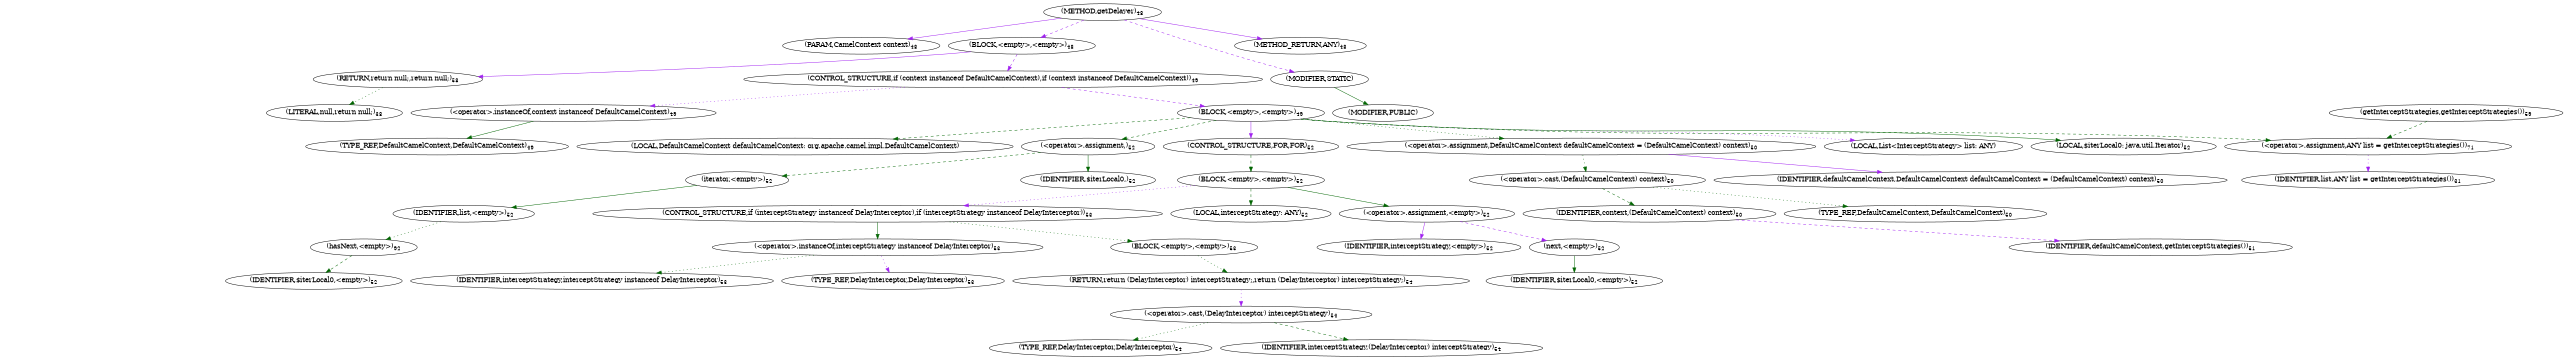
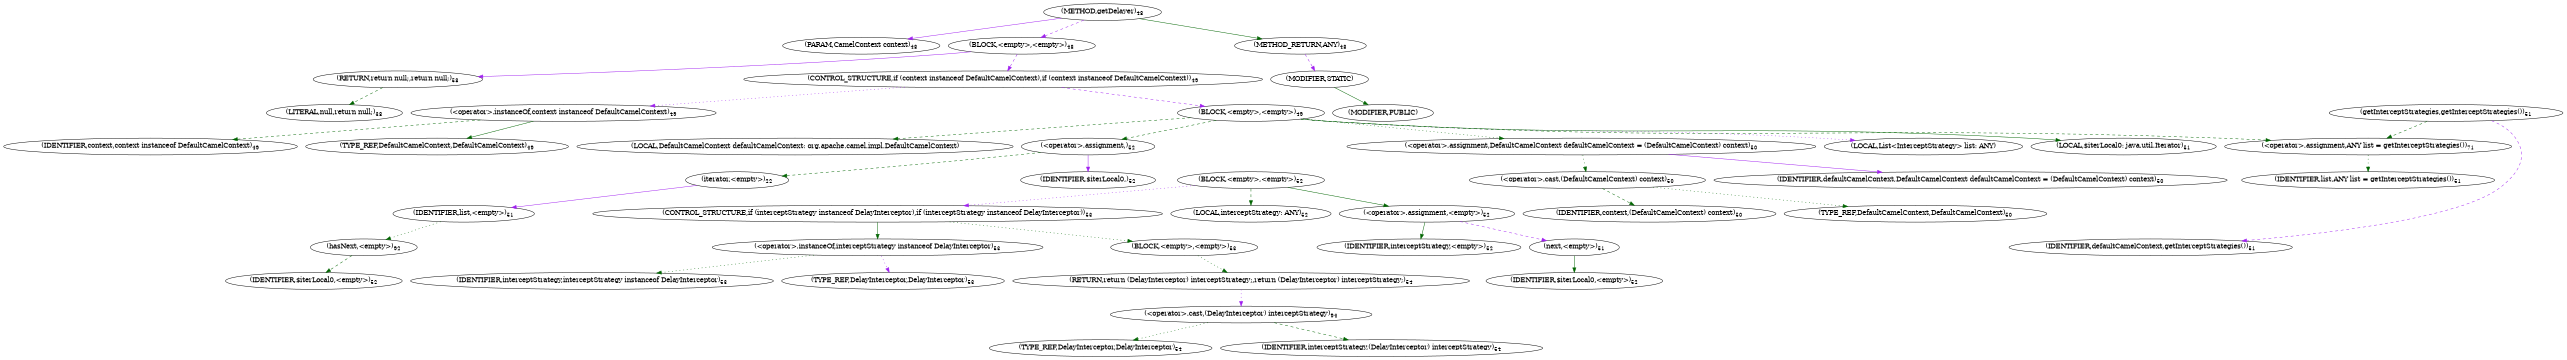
(1198, 28) -> (1198, 28)
(1207, 47) -> (1309, 61)
(368, 95) -> (368, 95)
(2528, 112) -> (2528, 112)
(2187, 146) -> (2187, 146)
none -> (151, 147)
(1251, 147) -> none
(1088, 161) -> (1088, 161)
(2368, 161) -> (2368, 161)
(769, 179) -> (769, 179)
(2458, 179) -> (2458, 179)
(607, 196) -> (607, 196)
(511, 213) -> (511, 213)
(1423, 228) -> (1423, 228)
(1895, 230) -> (2420, 217)
(1601, 247) -> (1601, 247)
(1334, 314) -> (1334, 314)
